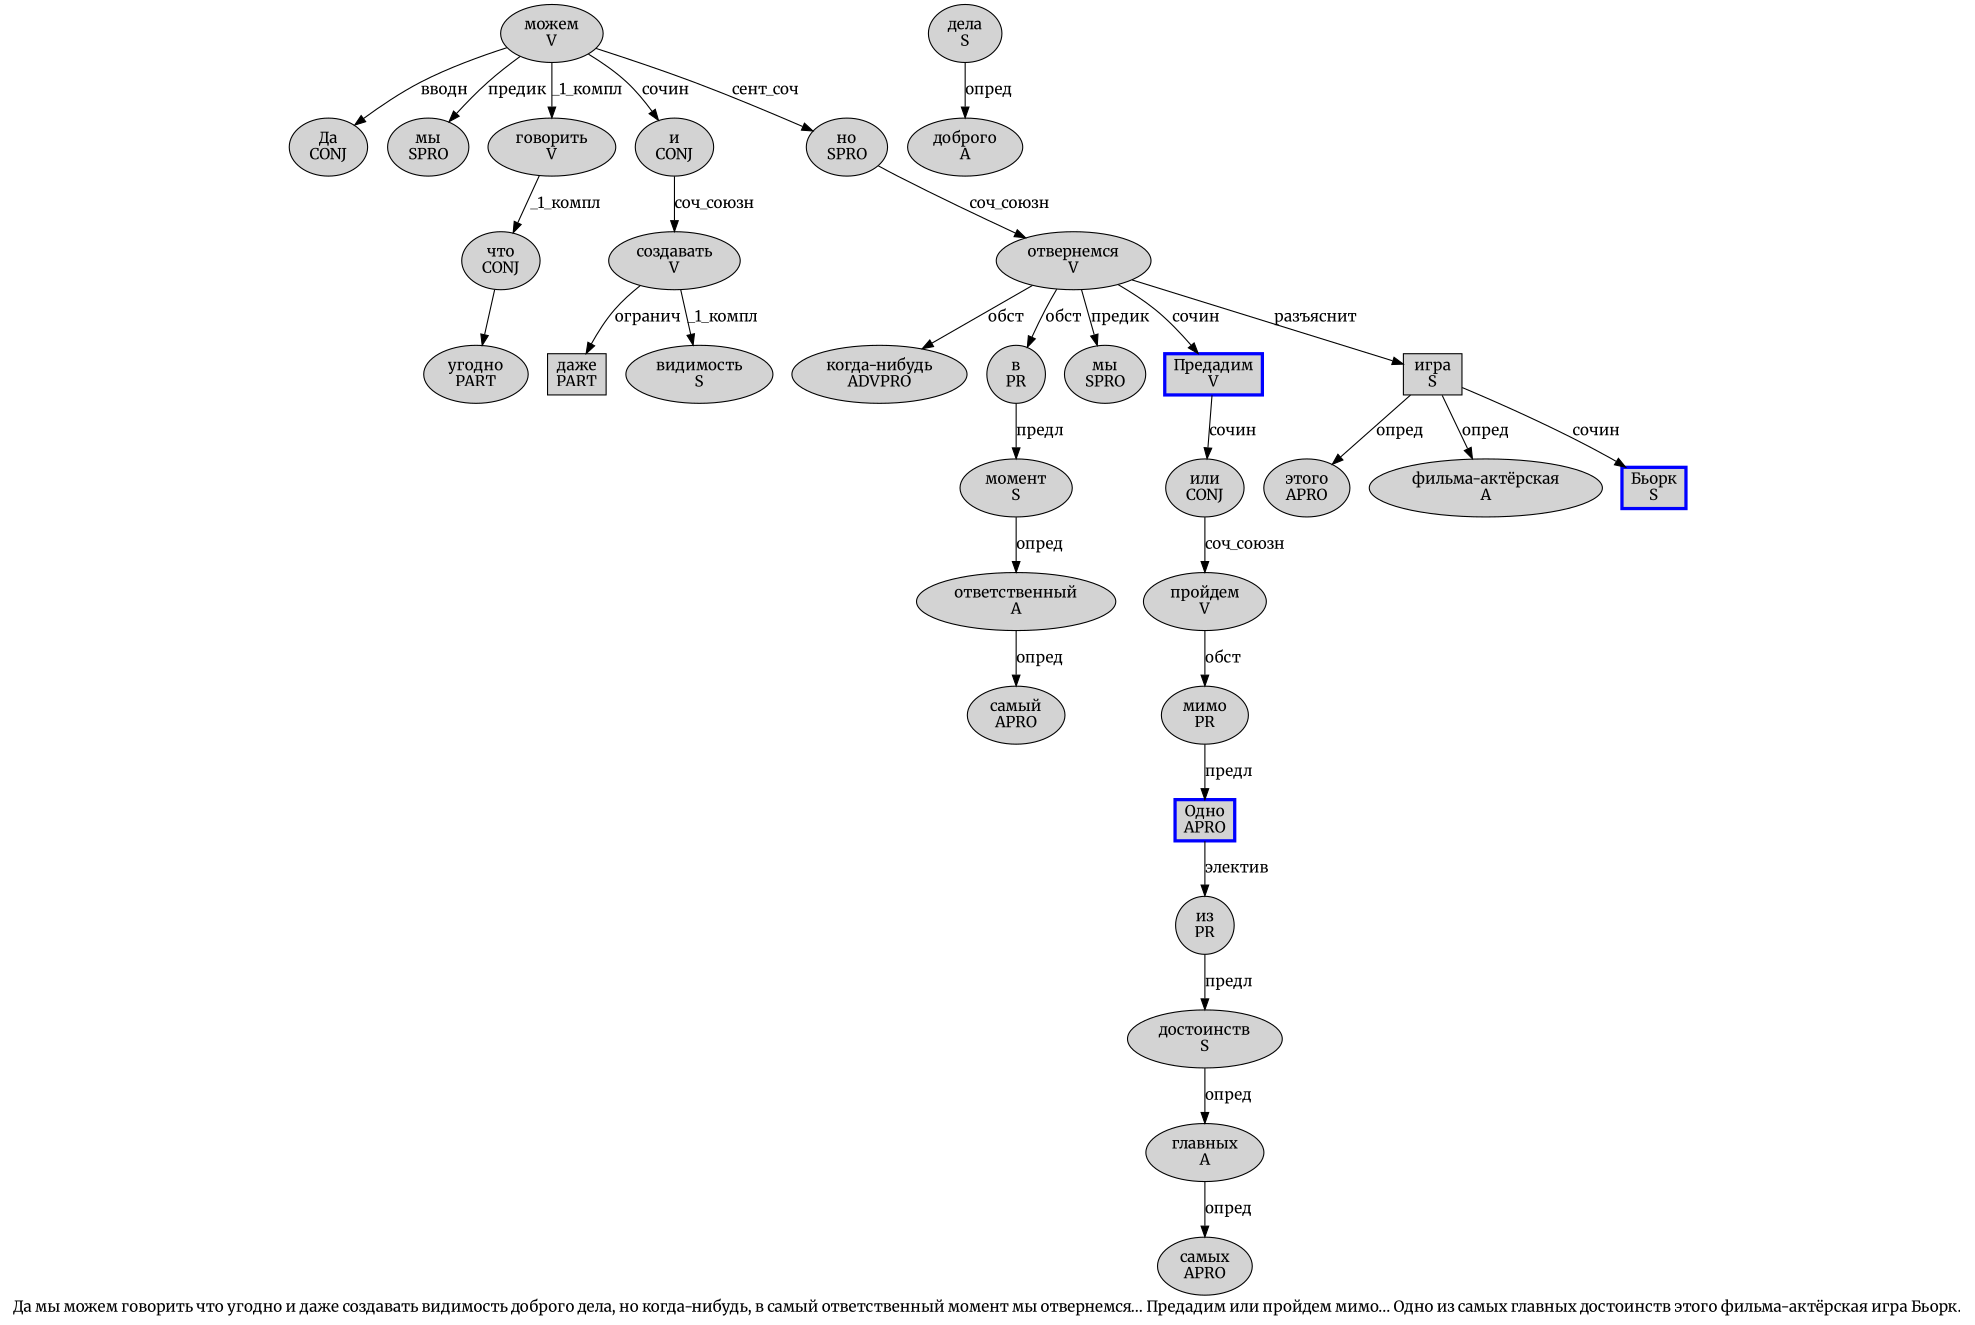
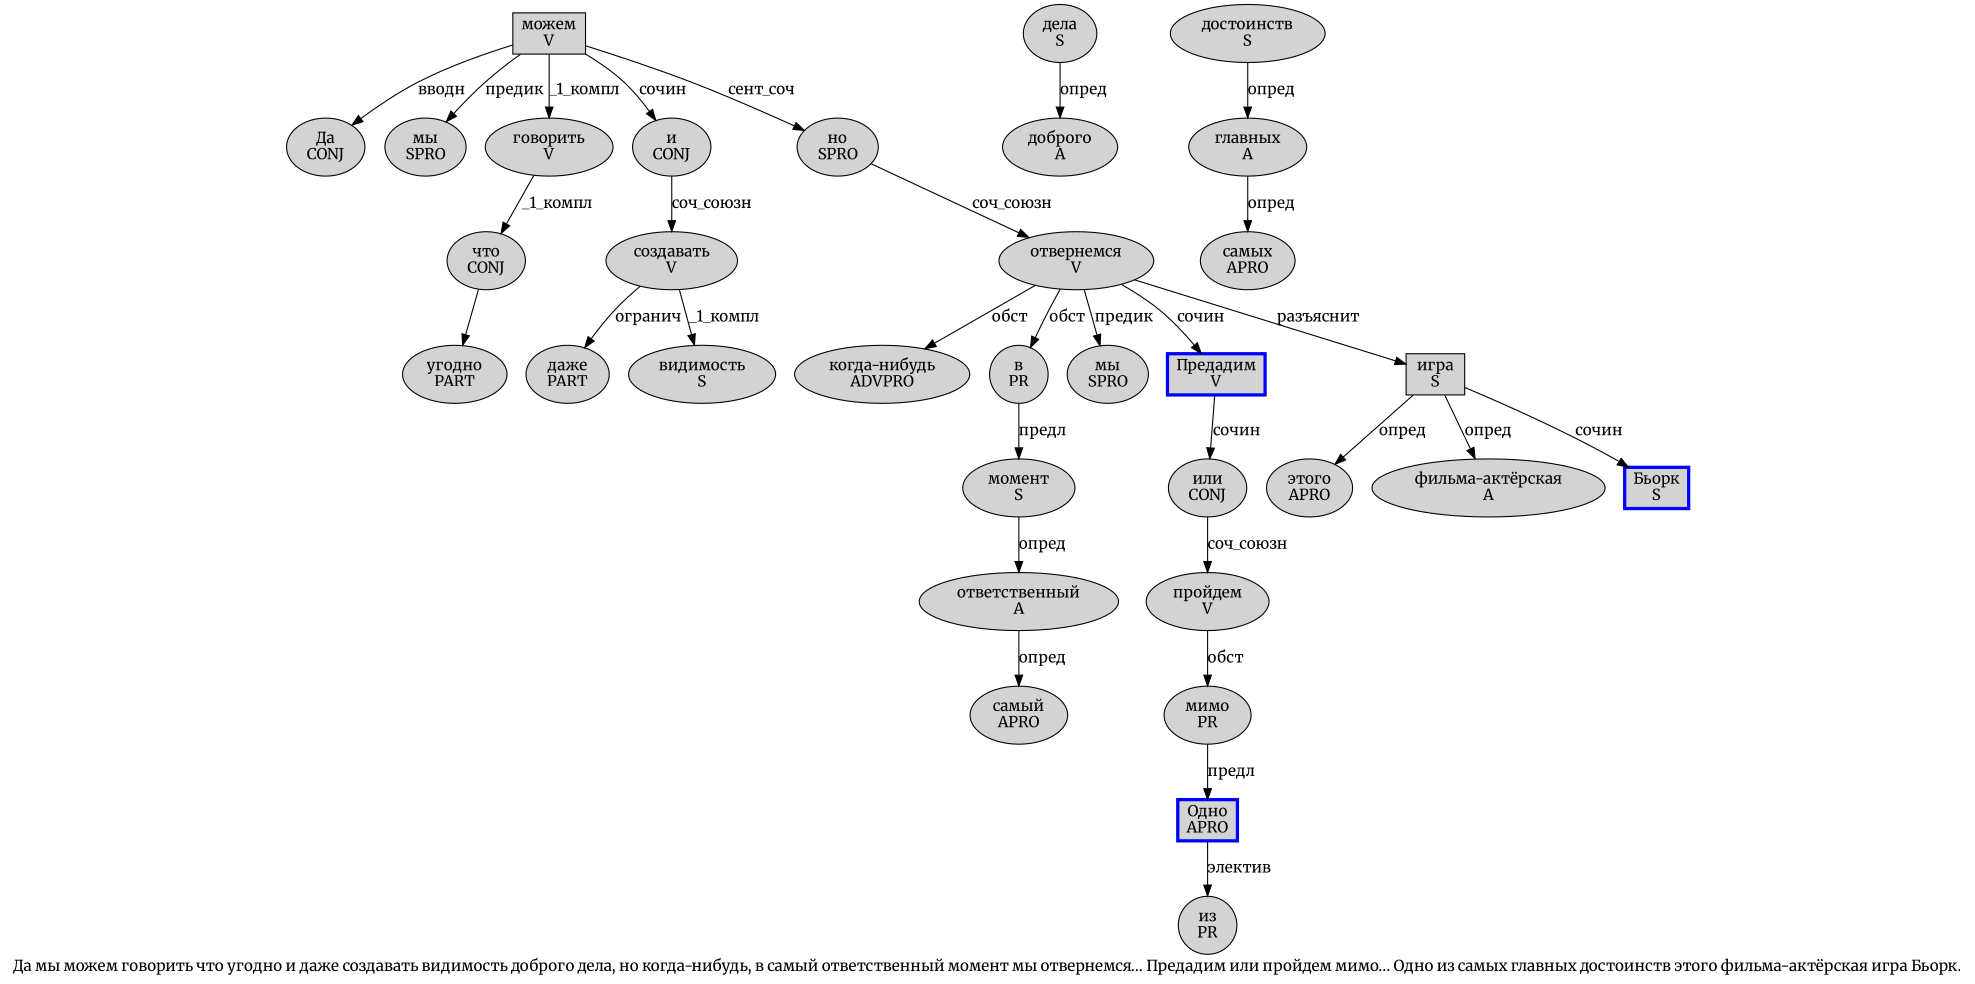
(552, 33) -> (549, 33)
(577, 374) -> (568, 374)
(1205, 976) -> none
